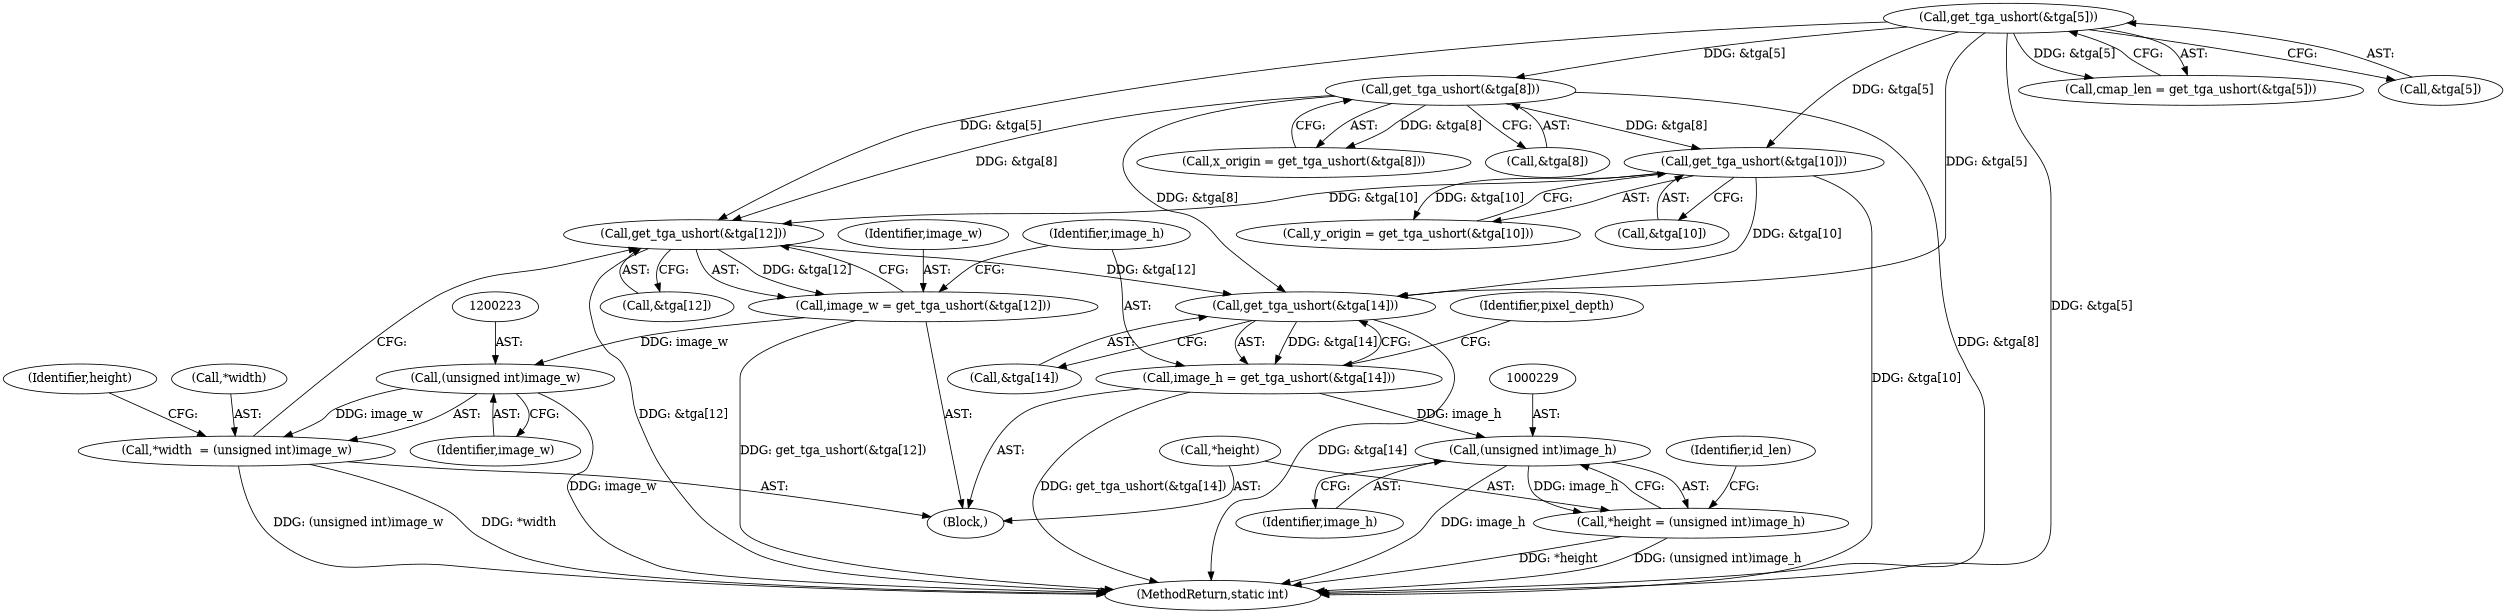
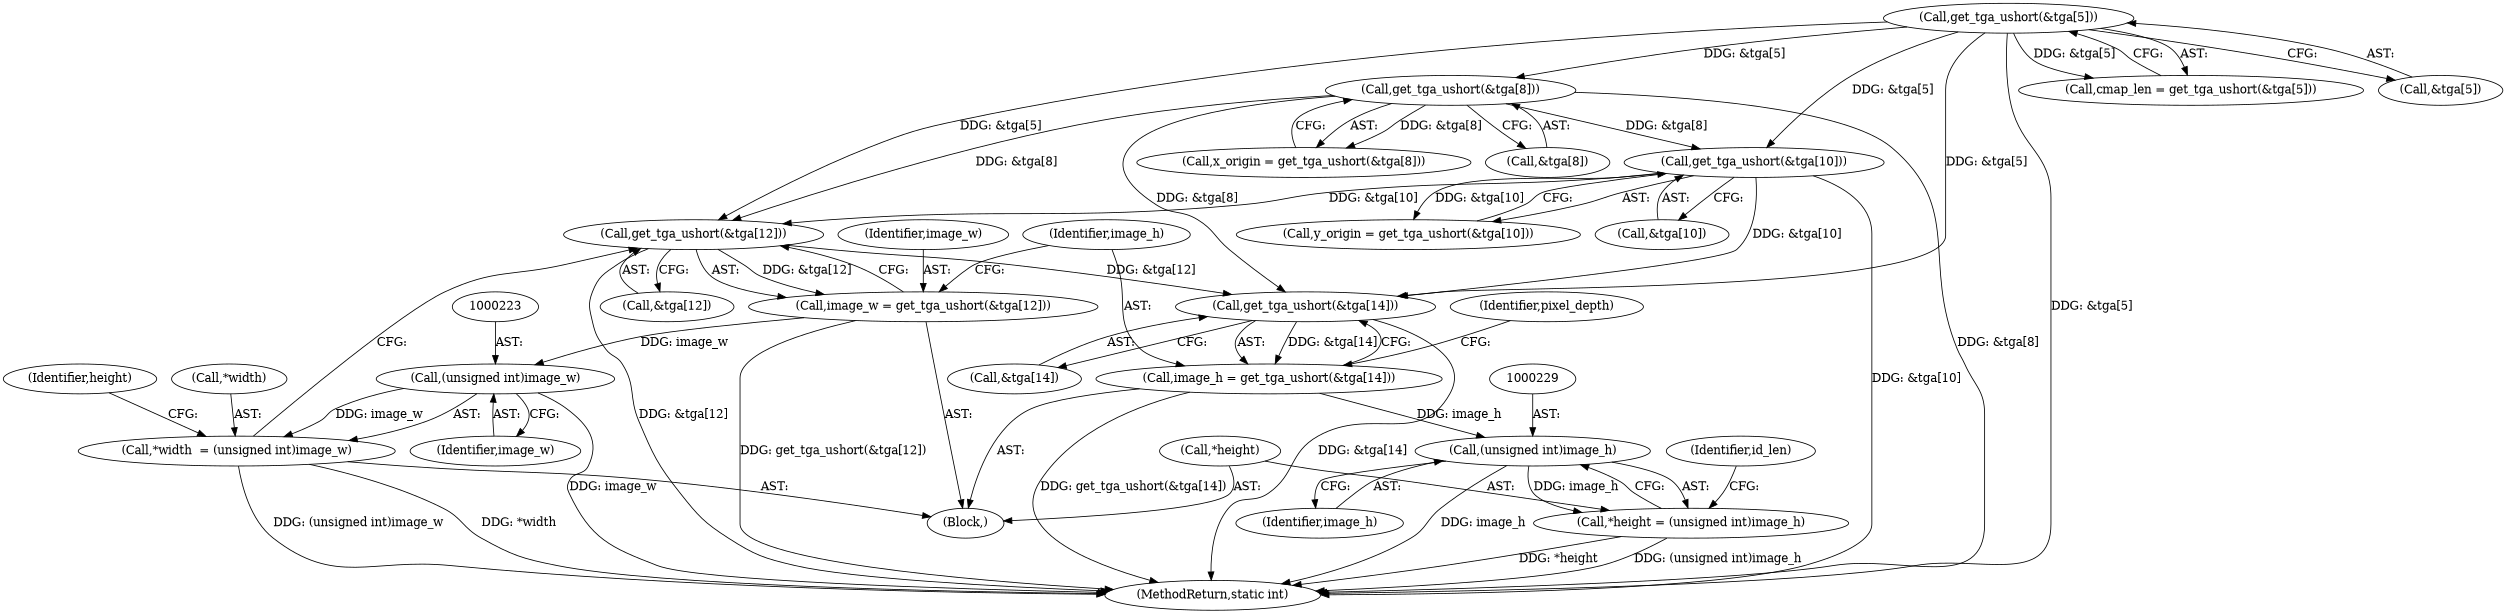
(495, 307) -> (495, 307)
